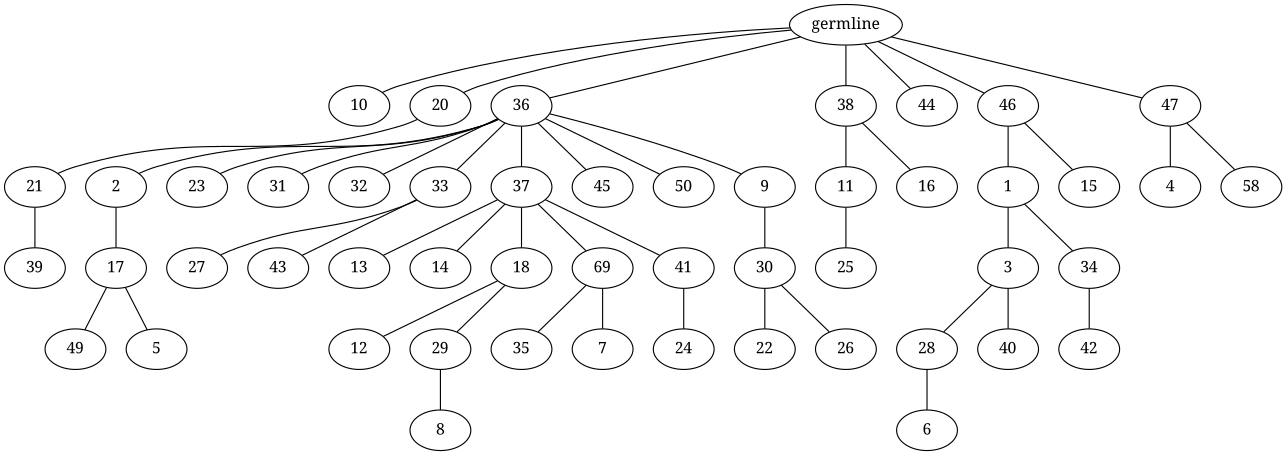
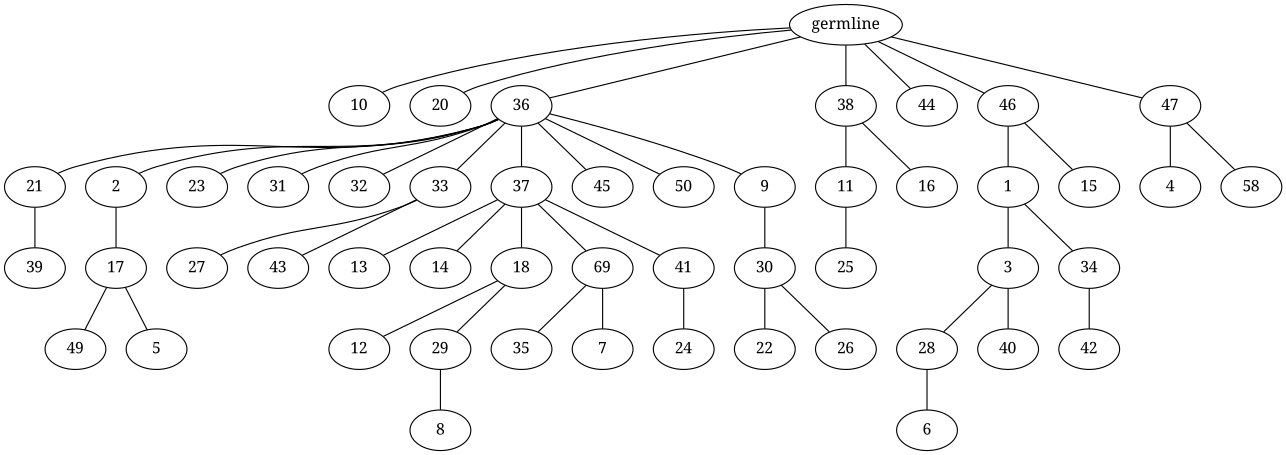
(210, 147) -> (211, 146)
